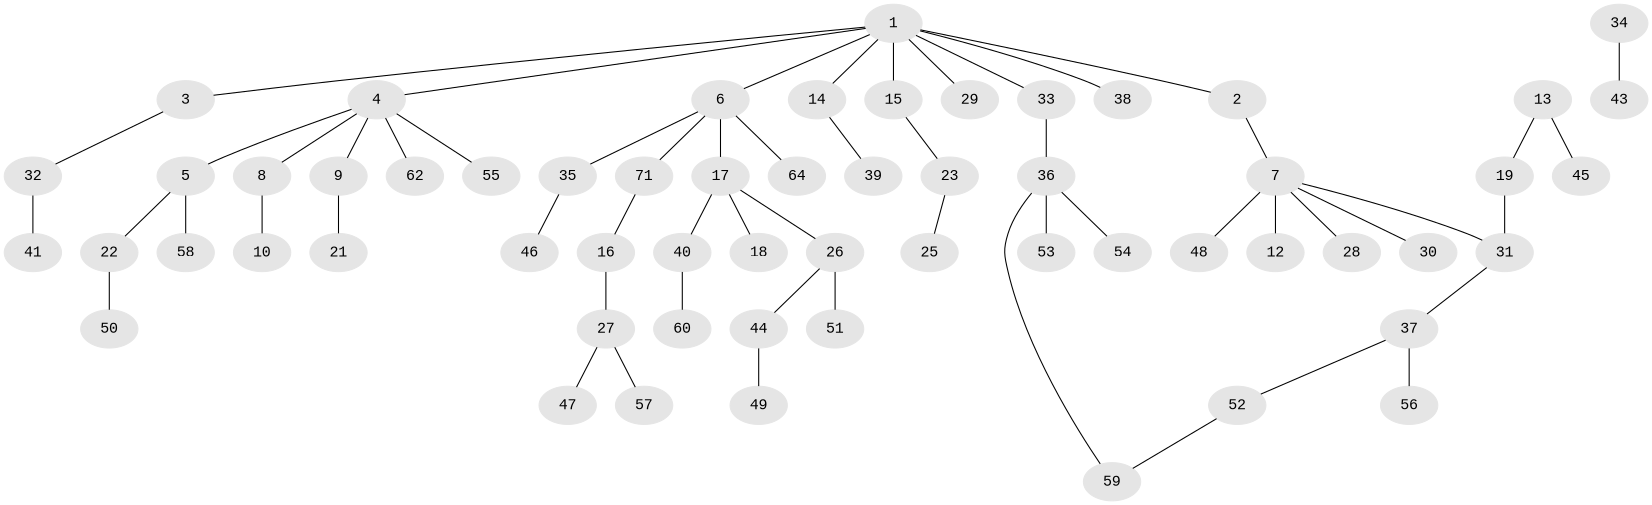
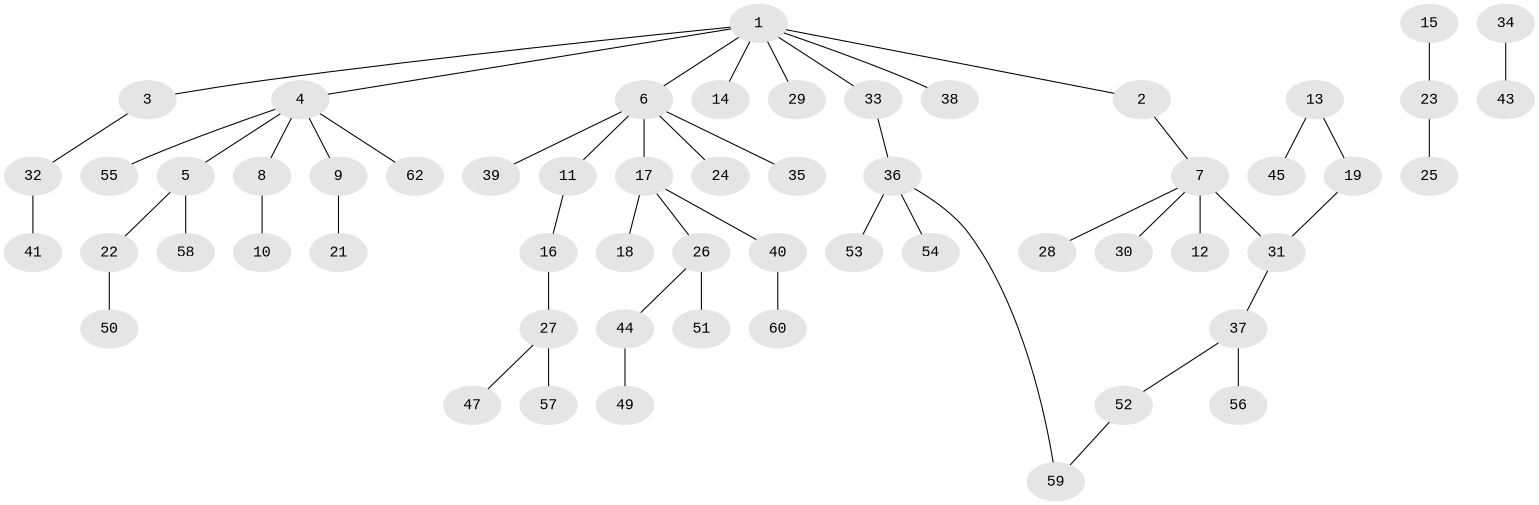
(893, 62) -> none
(845, 138) -> (568, 138)
(644, 176) -> (568, 176)
(797, 176) -> (720, 176)
(529, 253) -> none
(1199, 253) -> none
